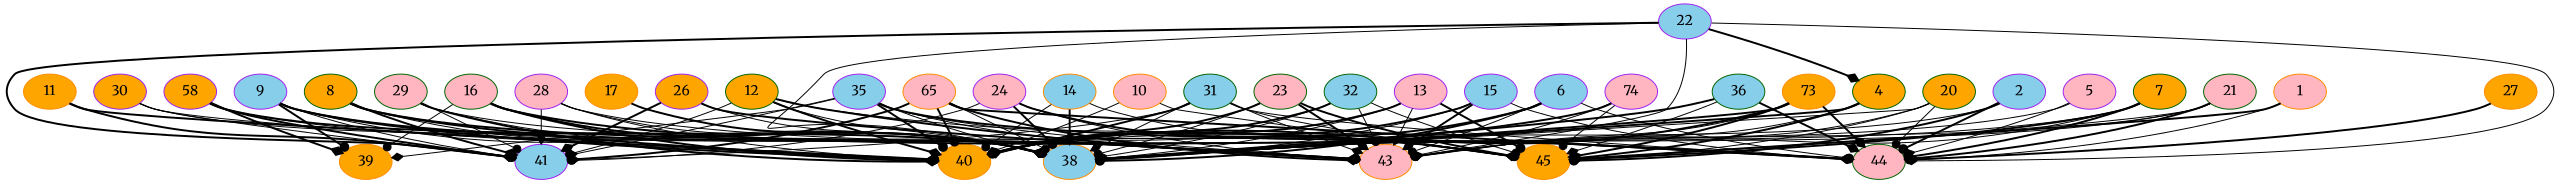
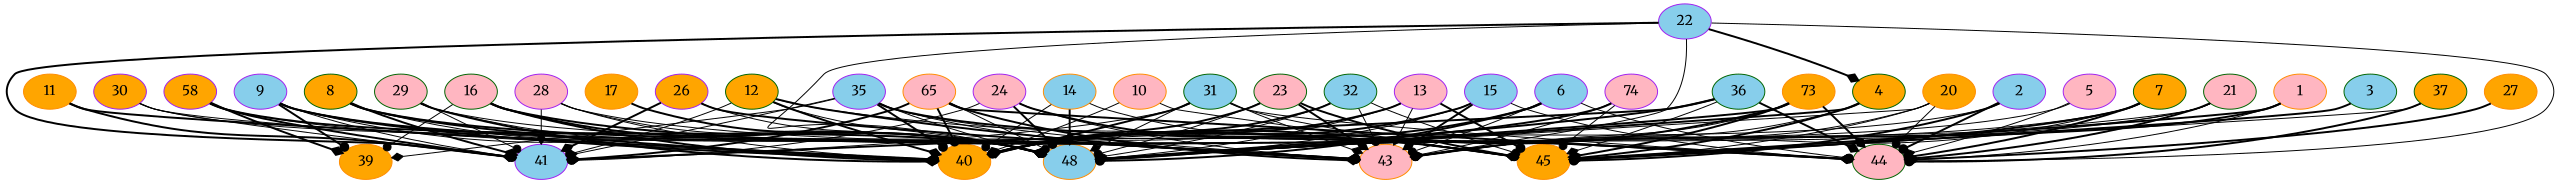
(1949, 92) -> (1949, 92)
none -> (2370, 92)
none -> (2441, 92)
none -> (1148, 134)
none -> (1852, 137)
(1070, 162) -> (1070, 162)
